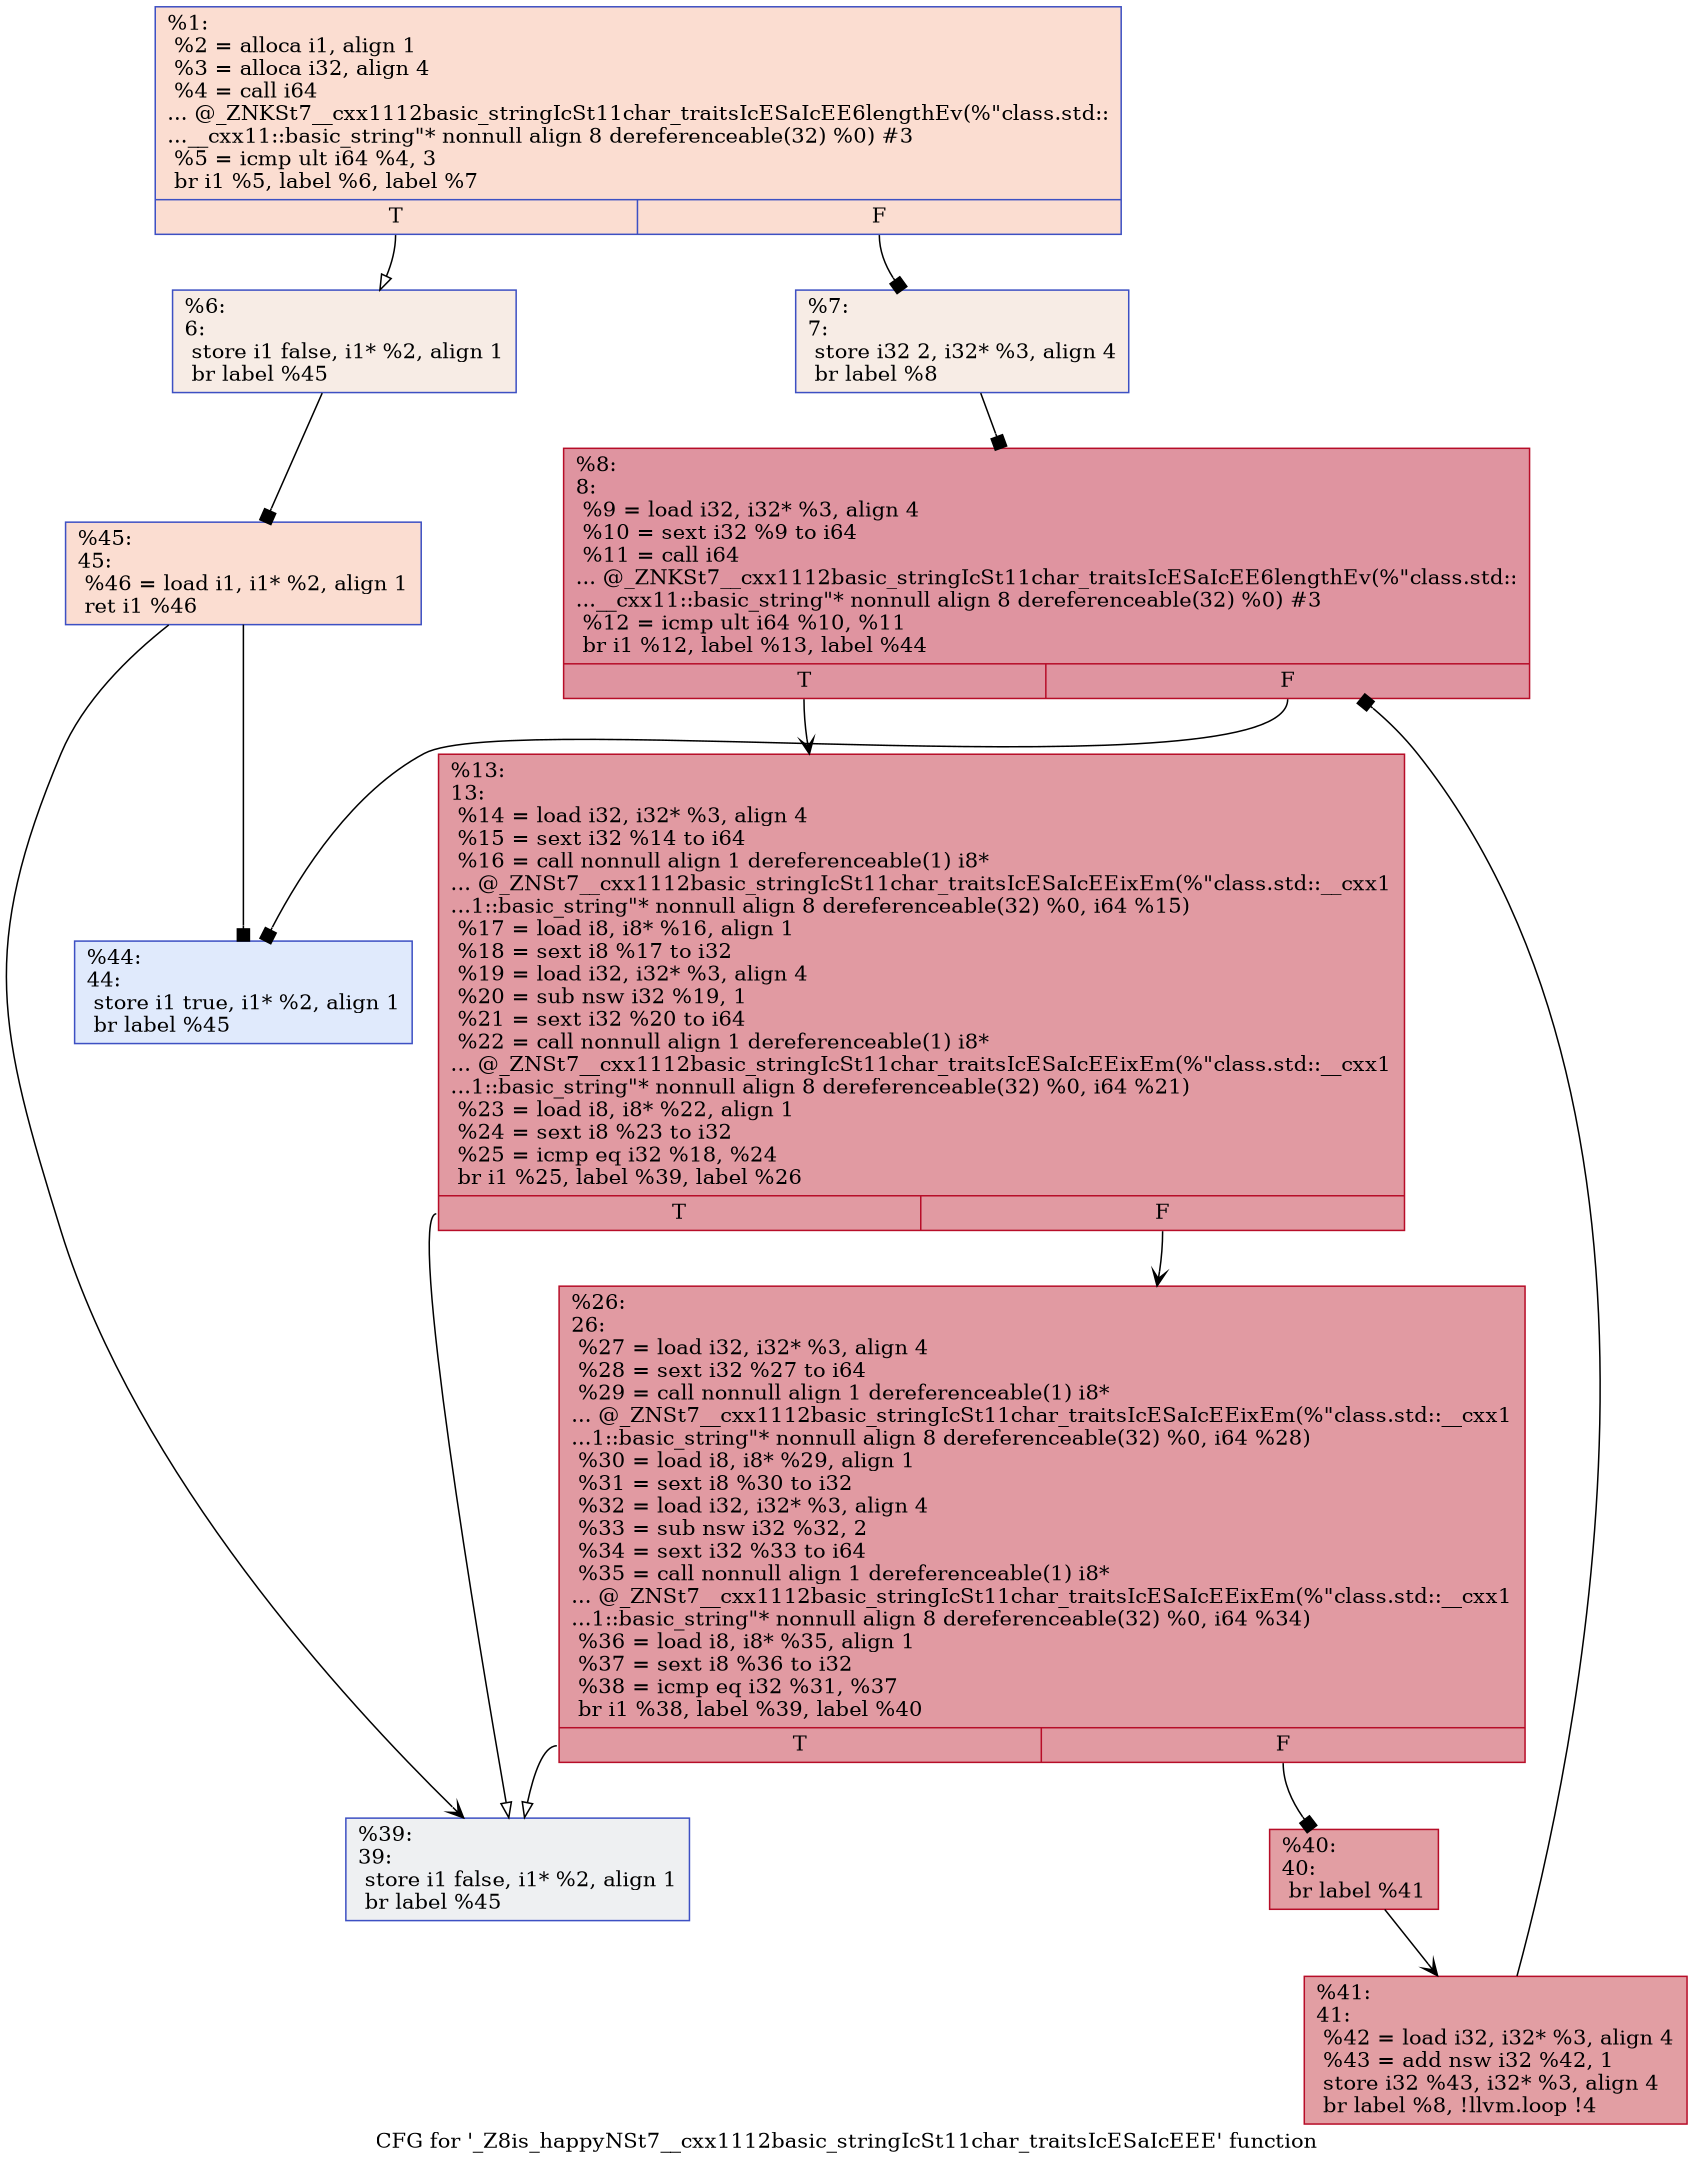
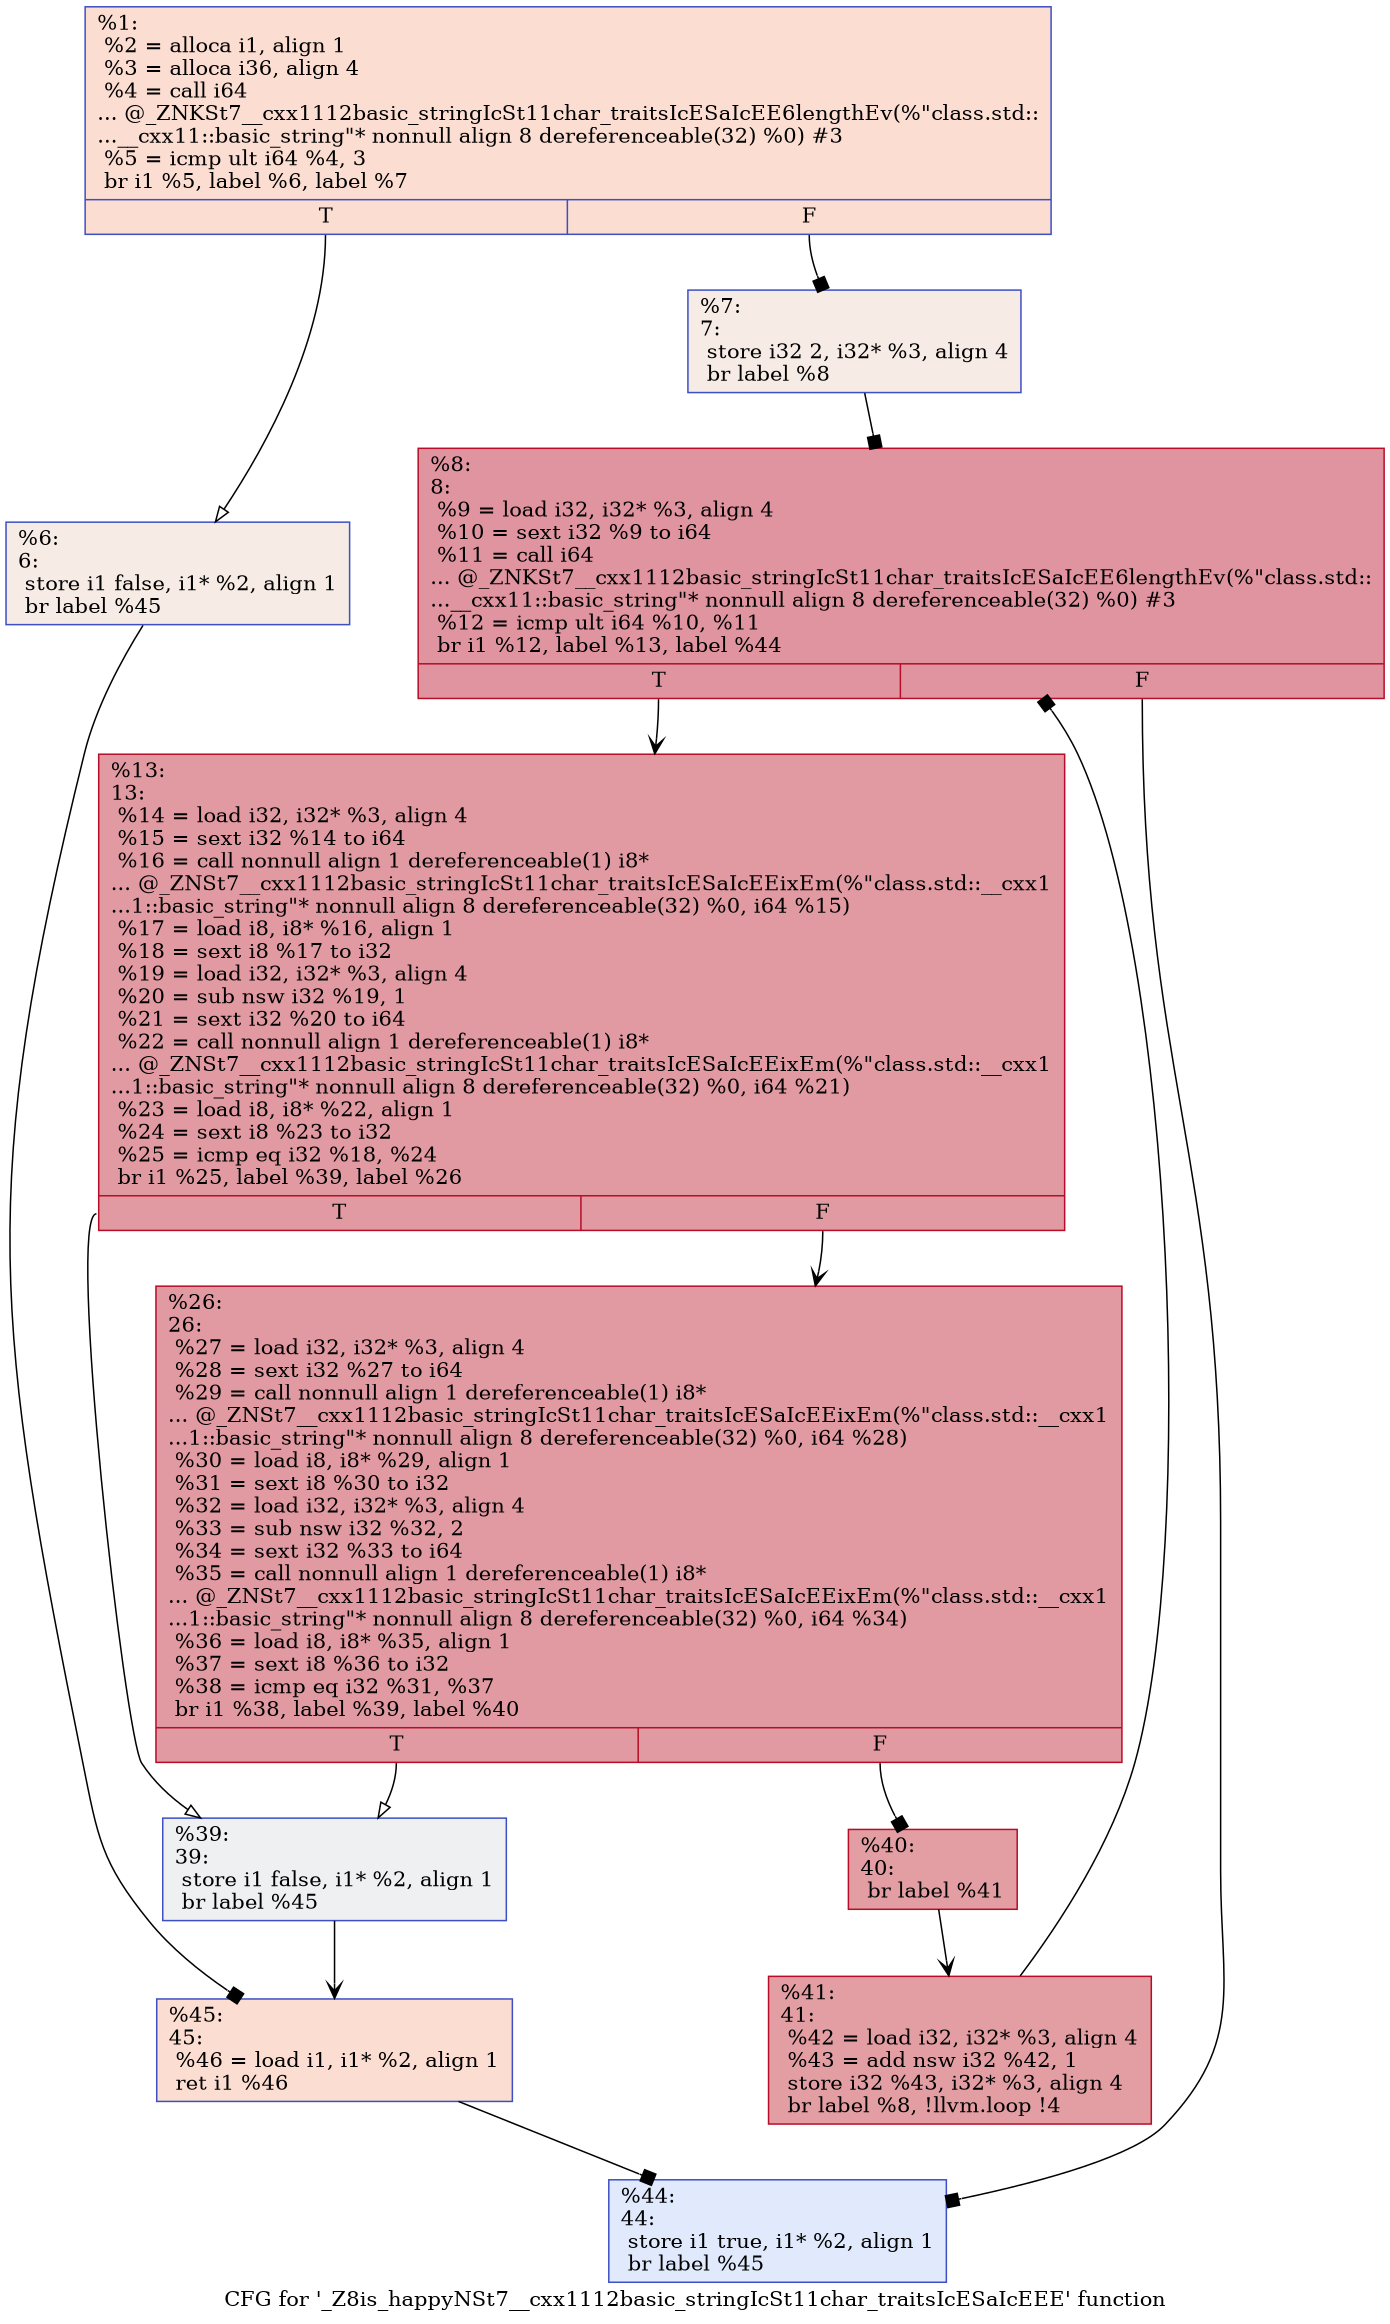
(299, 69) -> (229, 69)
(68, 1250) -> (335, 1952)
